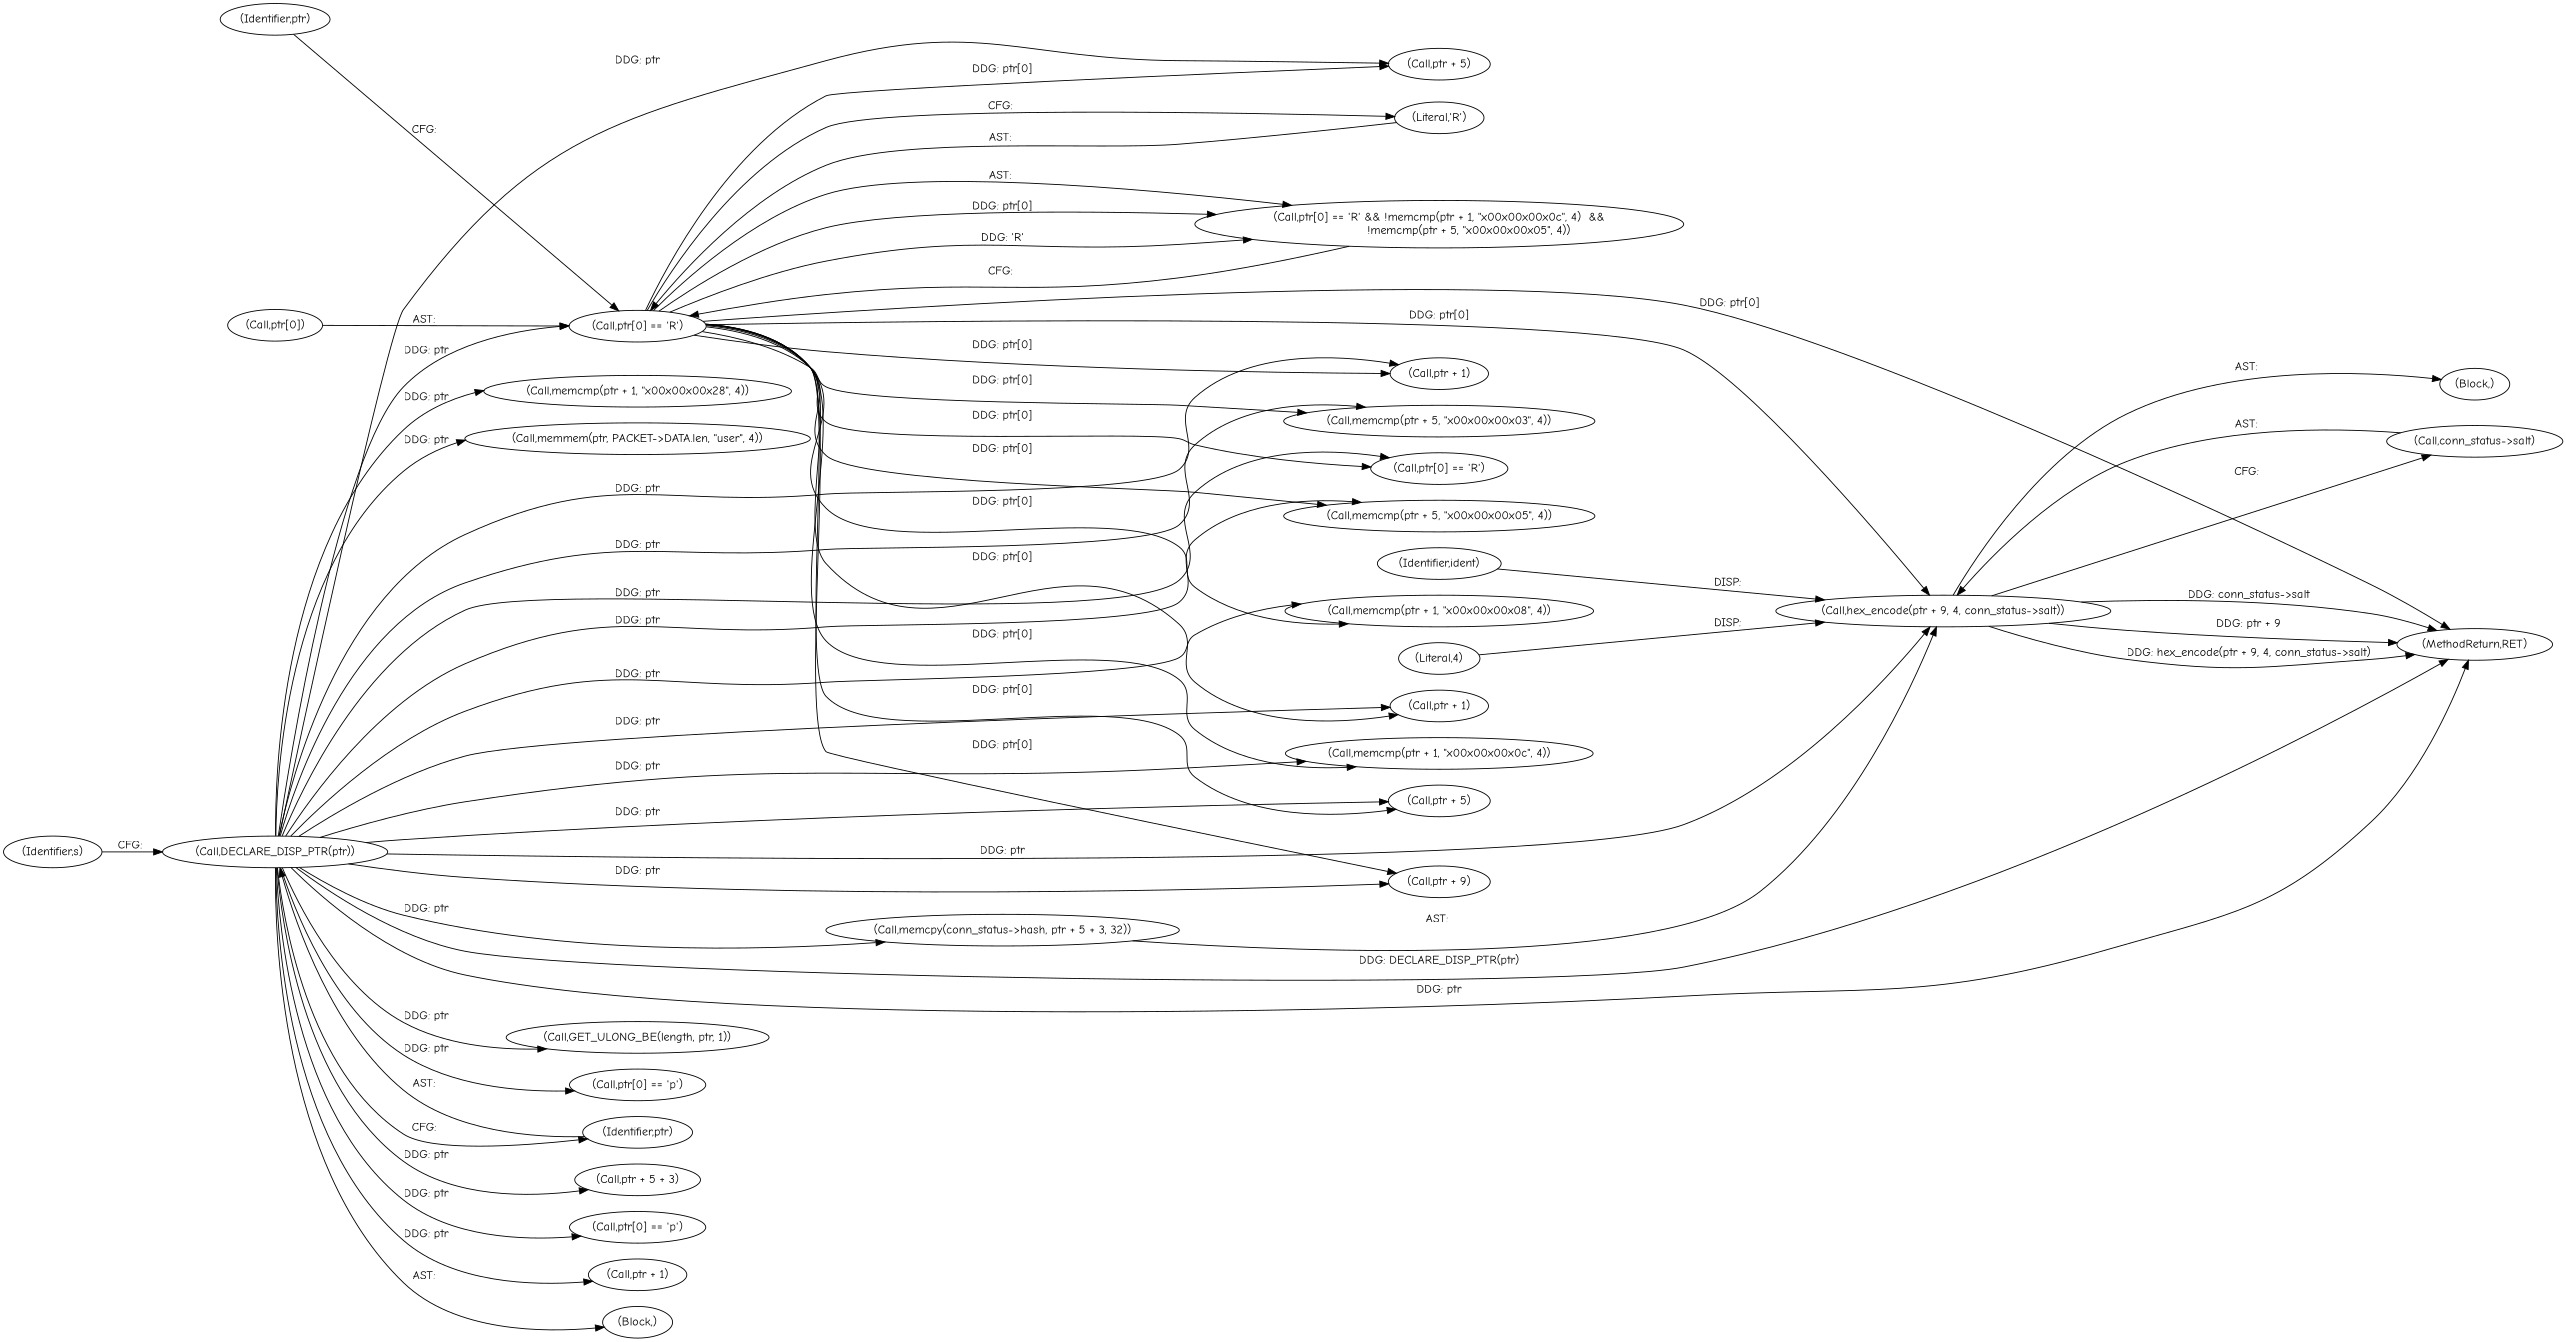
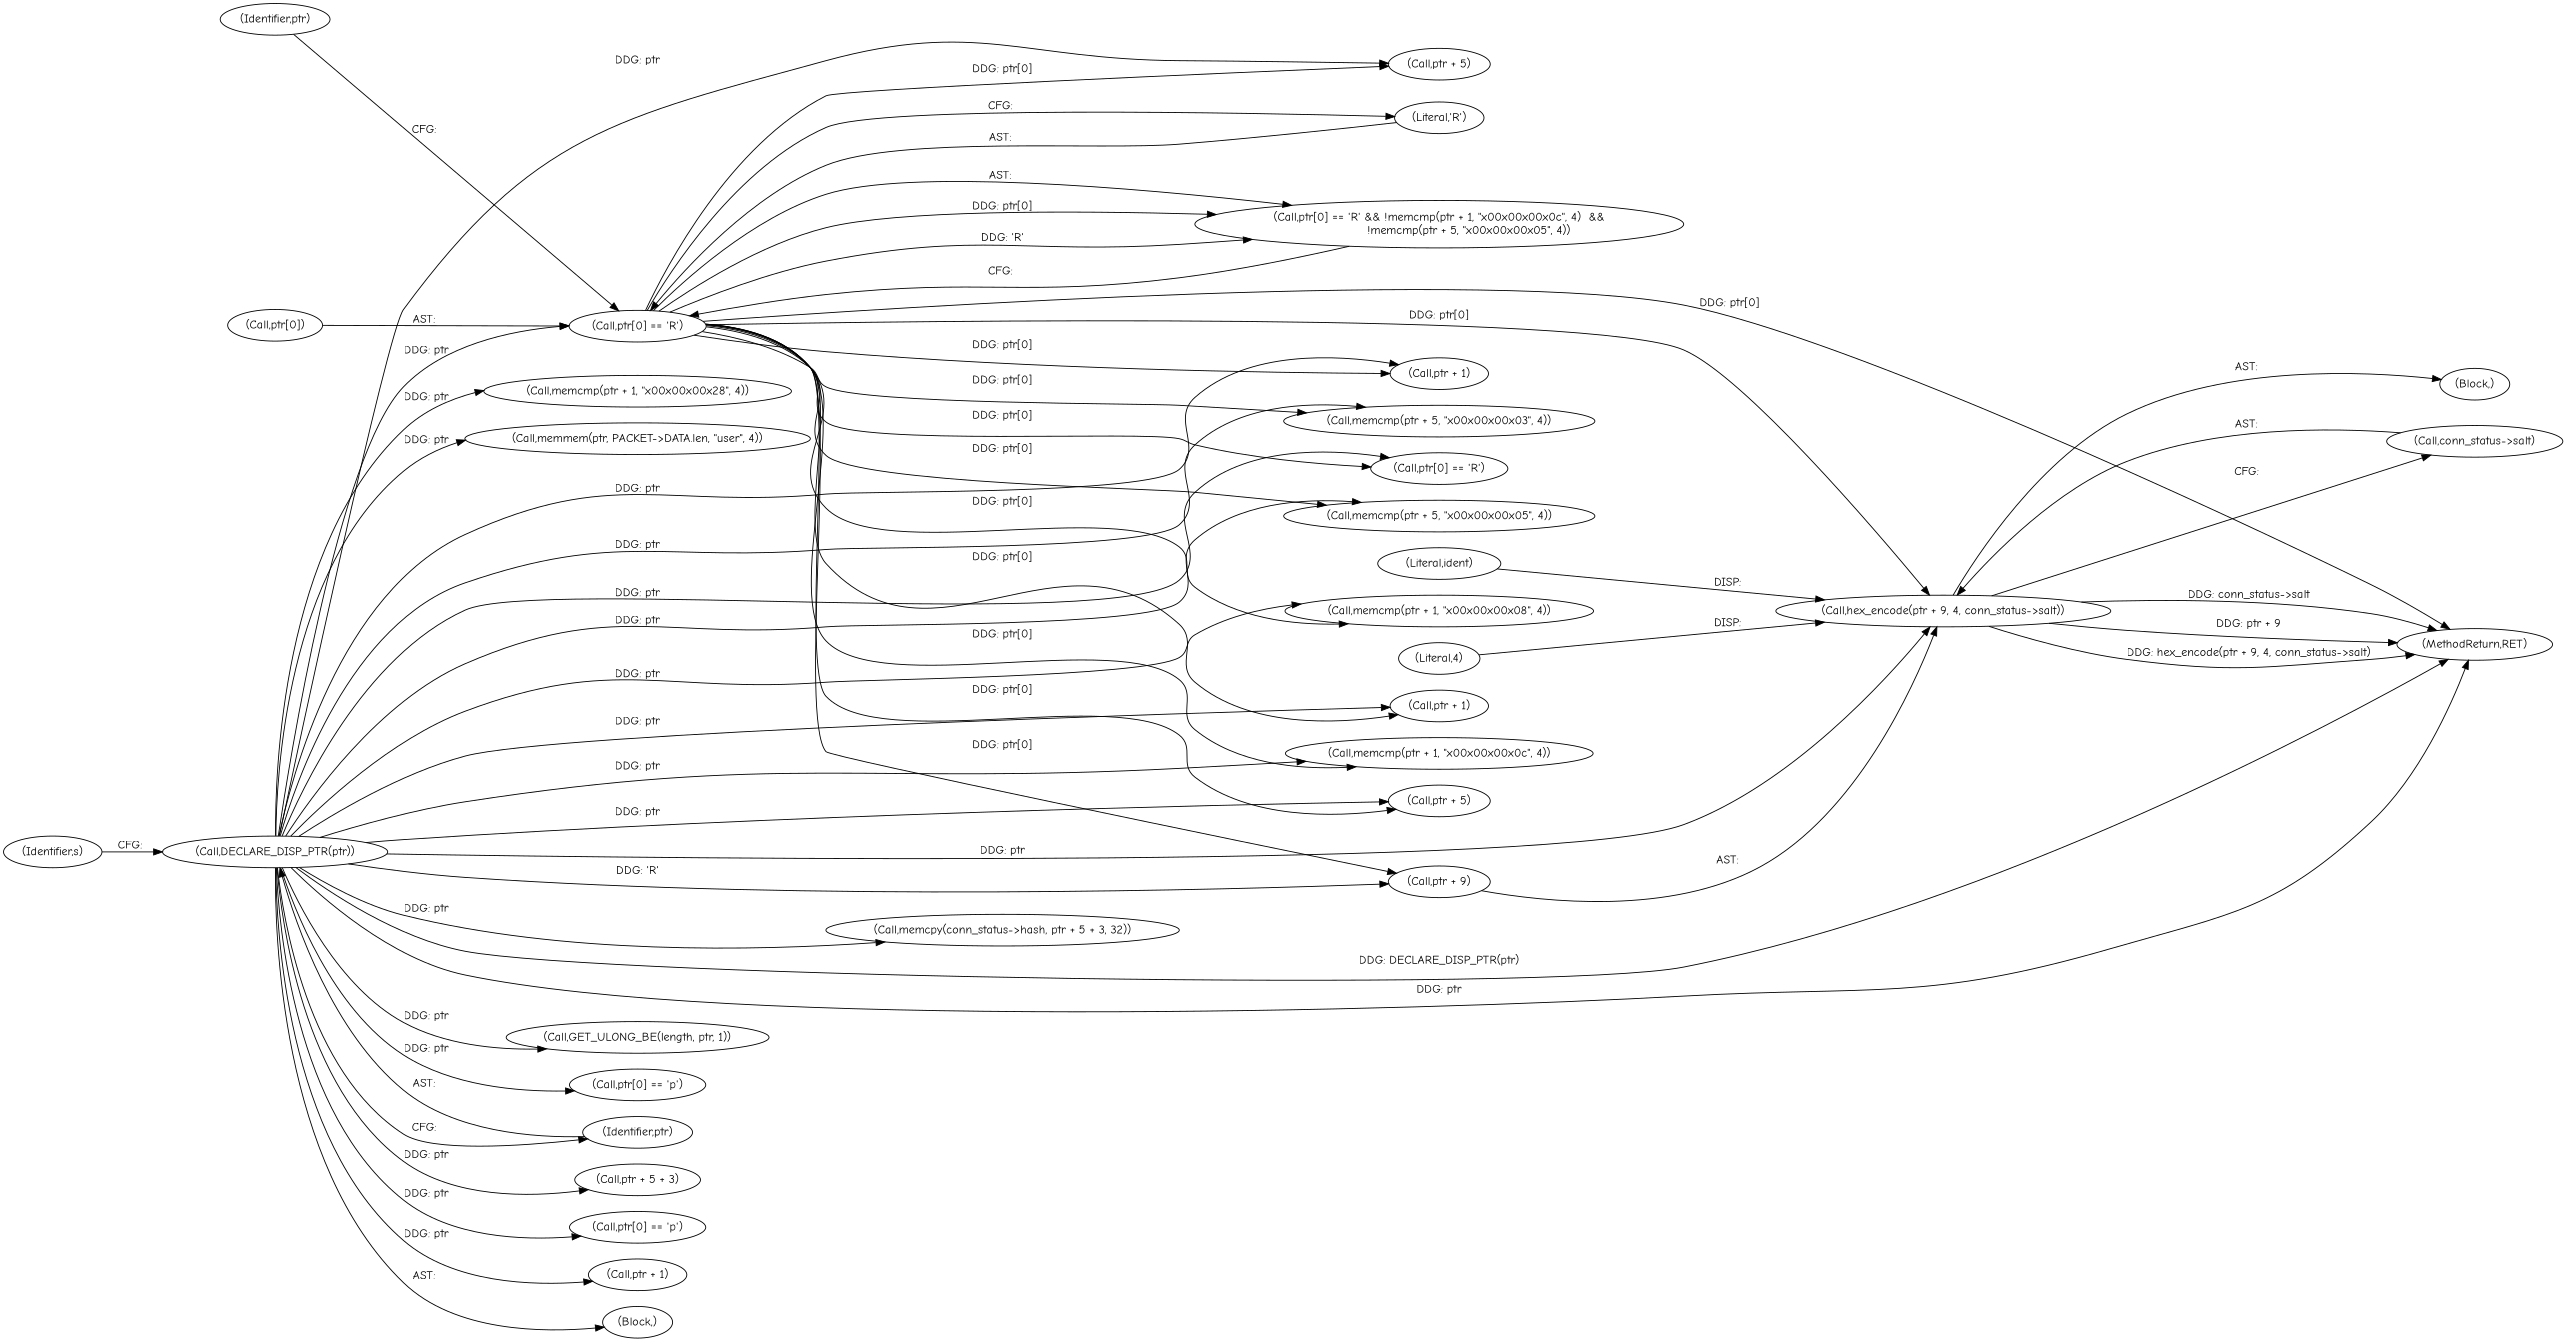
(1439, 564) -> (1439, 564)
(638, 871) -> (638, 871)
(1606, 938) -> (1764, 864)
